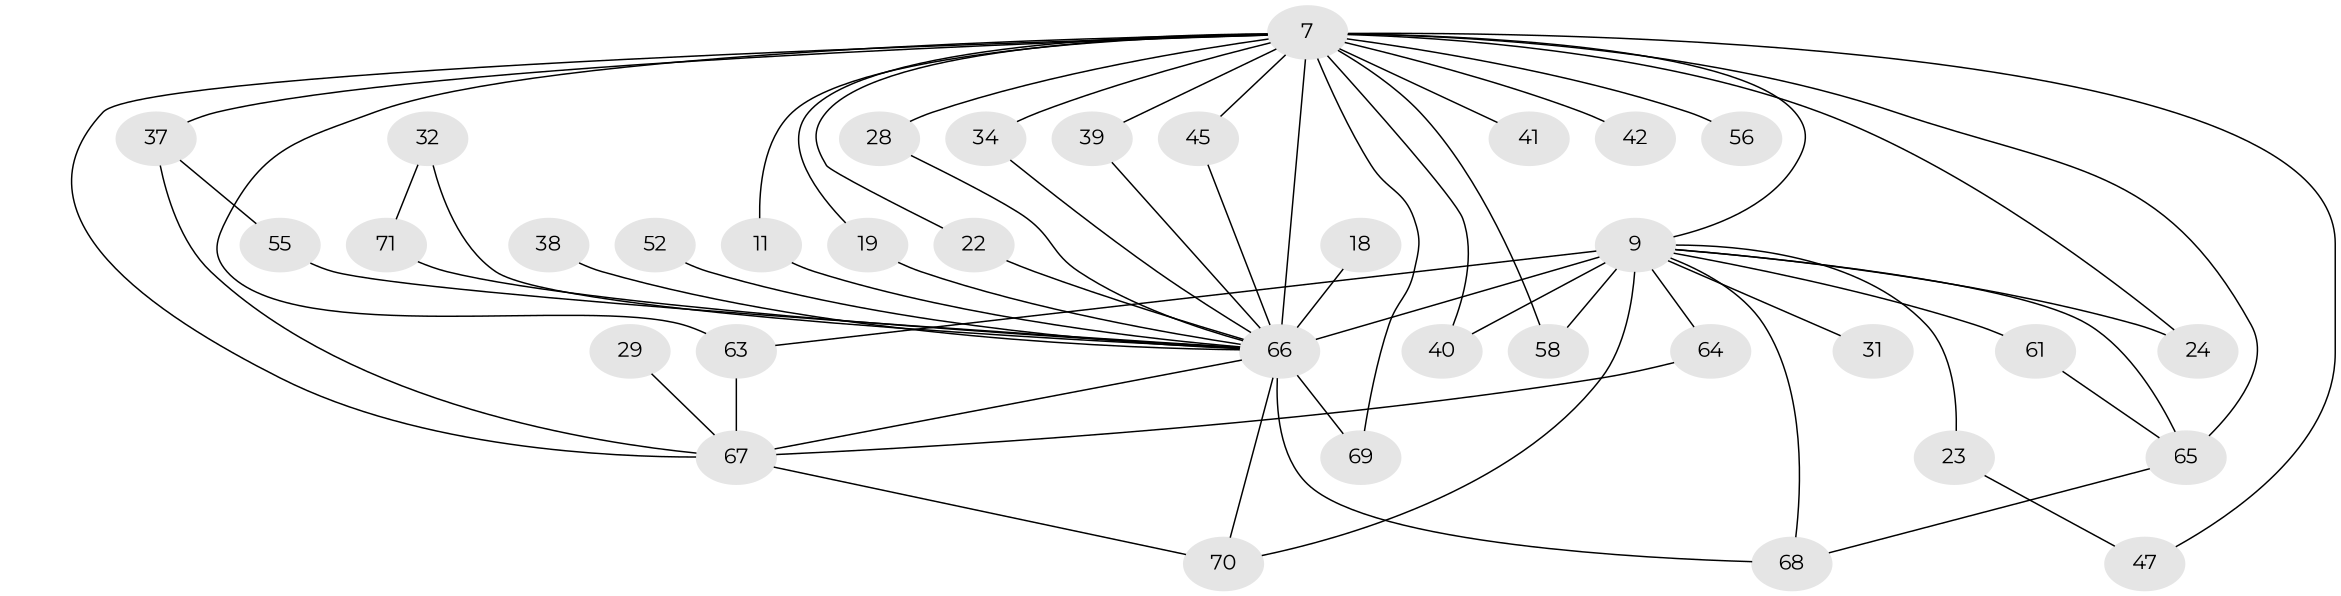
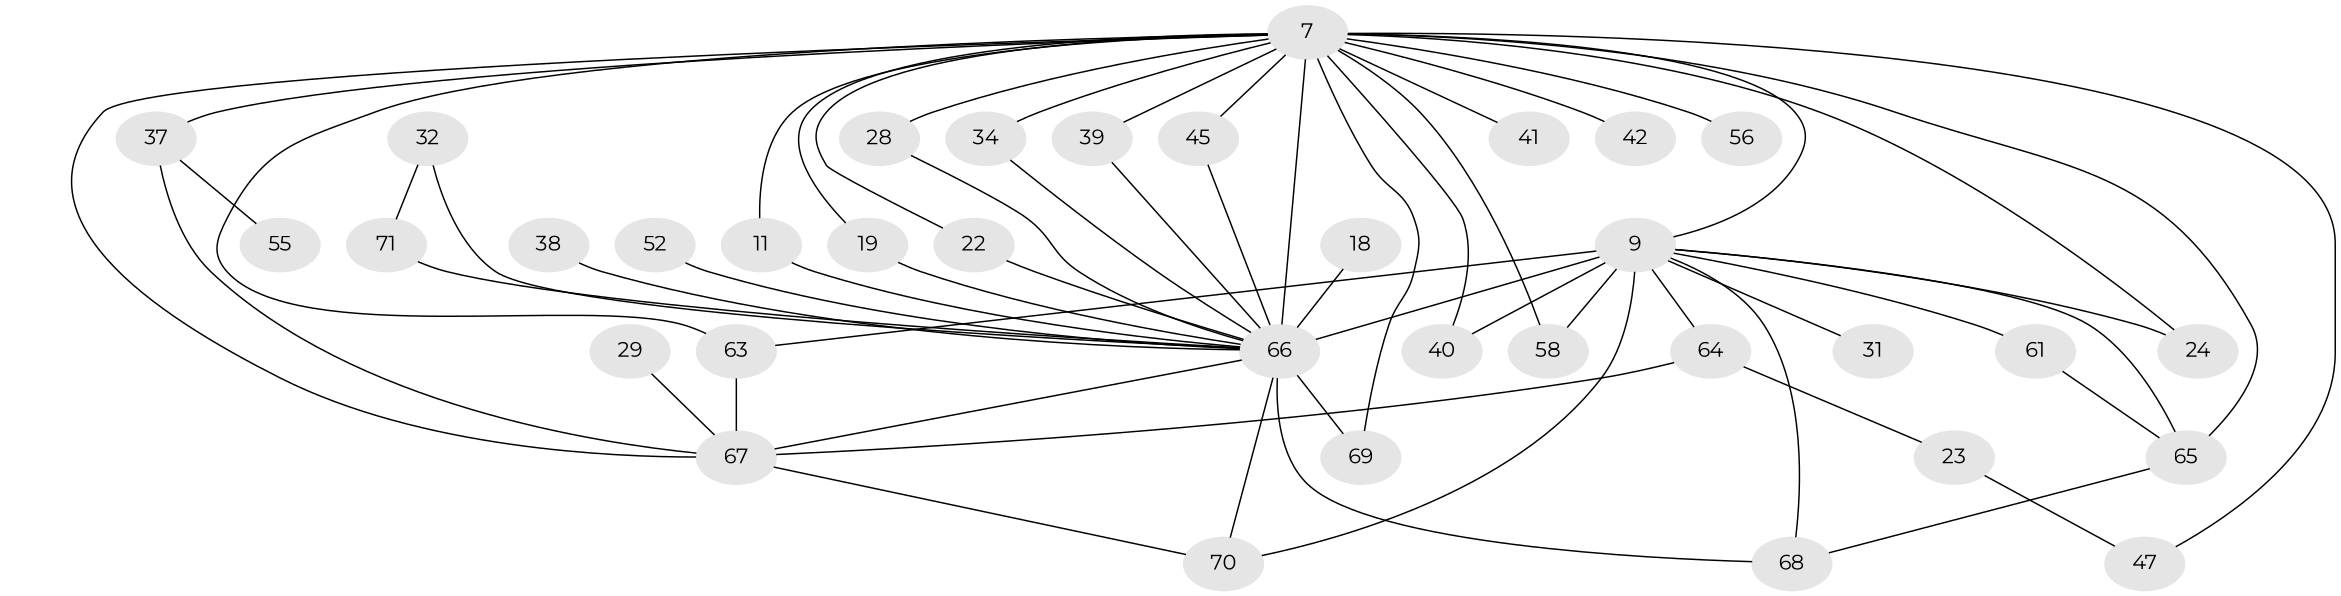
(1862, 280) -> (1833, 405)
(774, 316) -> none
